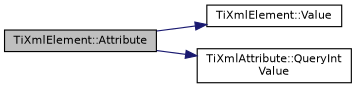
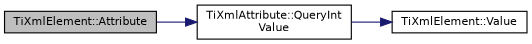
(176, 29) -> (366, 22)
